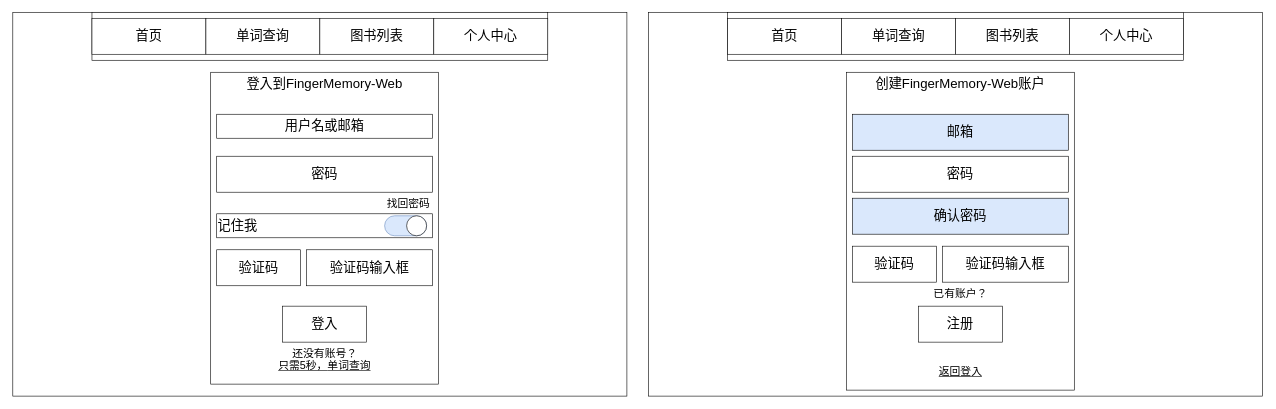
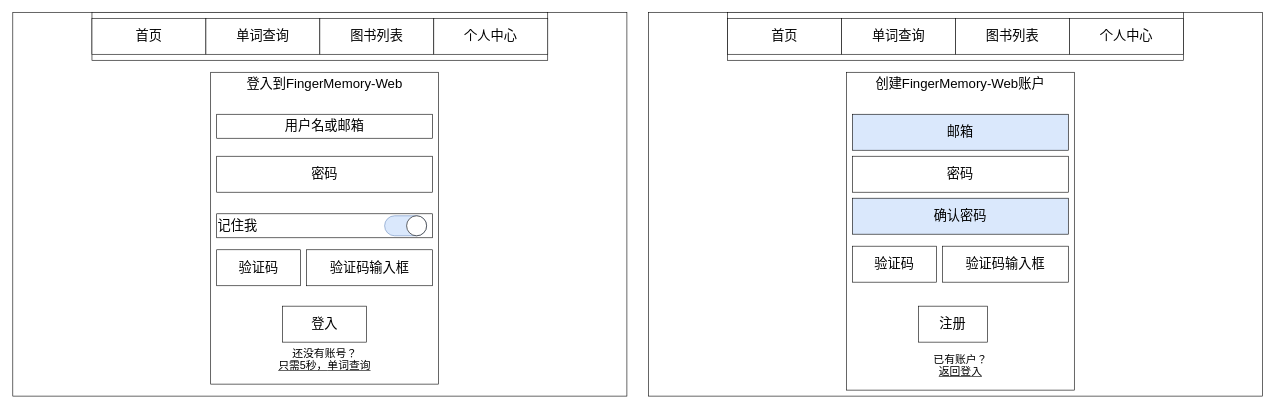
(408, 204) -> none
(960, 294) -> (960, 360)
(960, 324) -> (953, 324)
